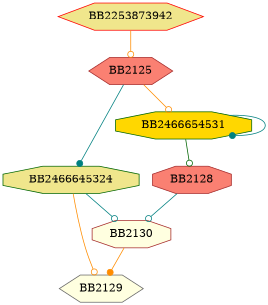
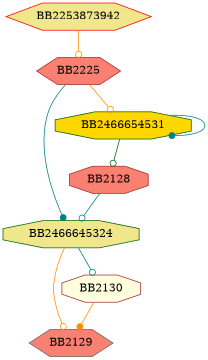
(131, 71) -> (79, 71)
(164, 205) -> (92, 205)
(101, 289) -> (71, 343)
